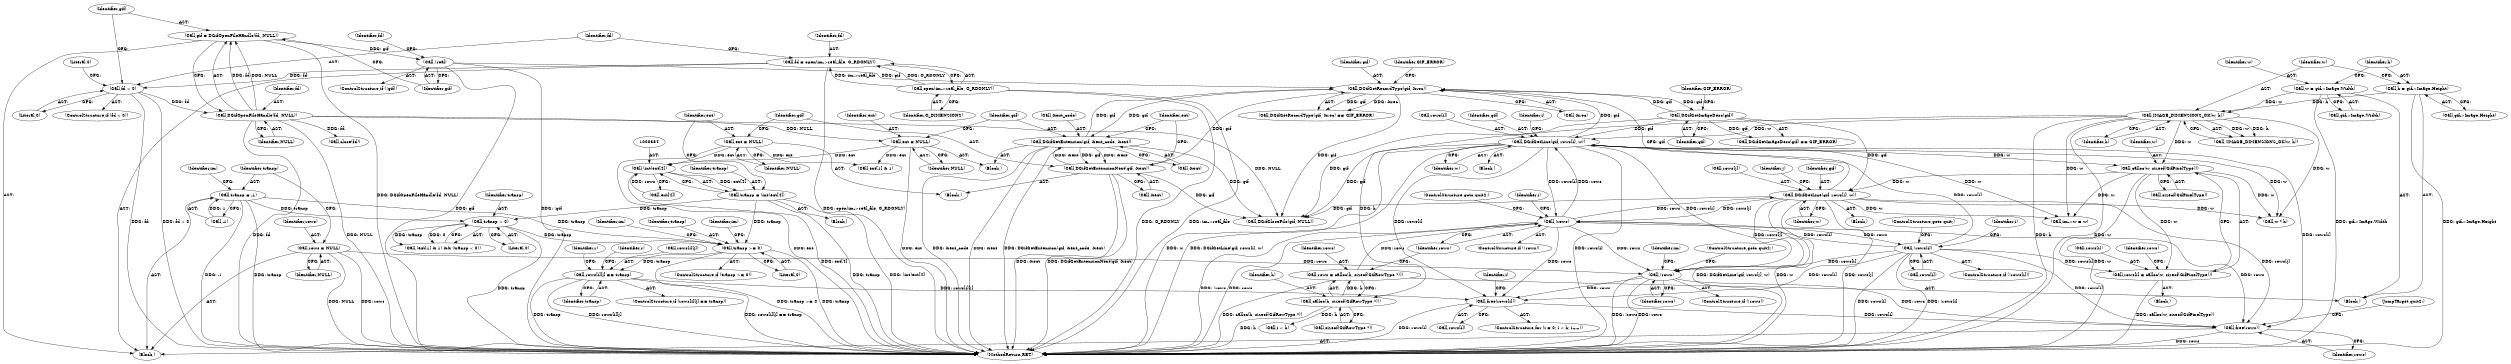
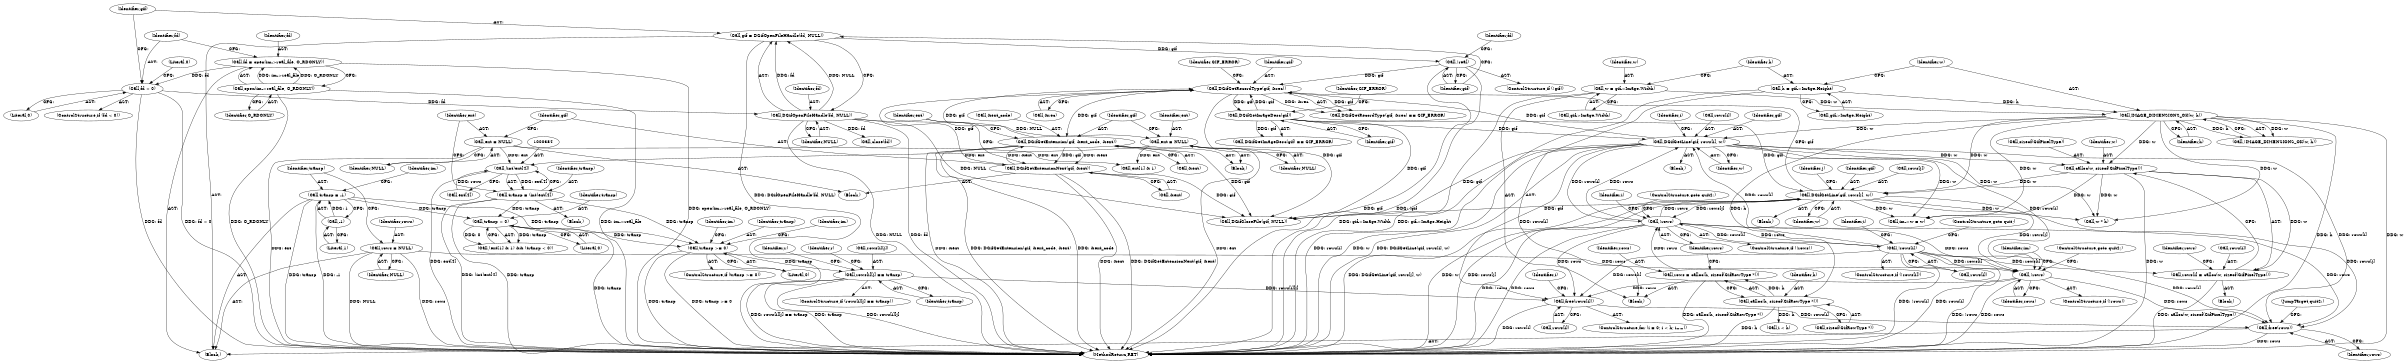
(933, 116) -> (249, 116)
none -> (1978, 132)
(2159, 182) -> none
none -> (337, 248)
